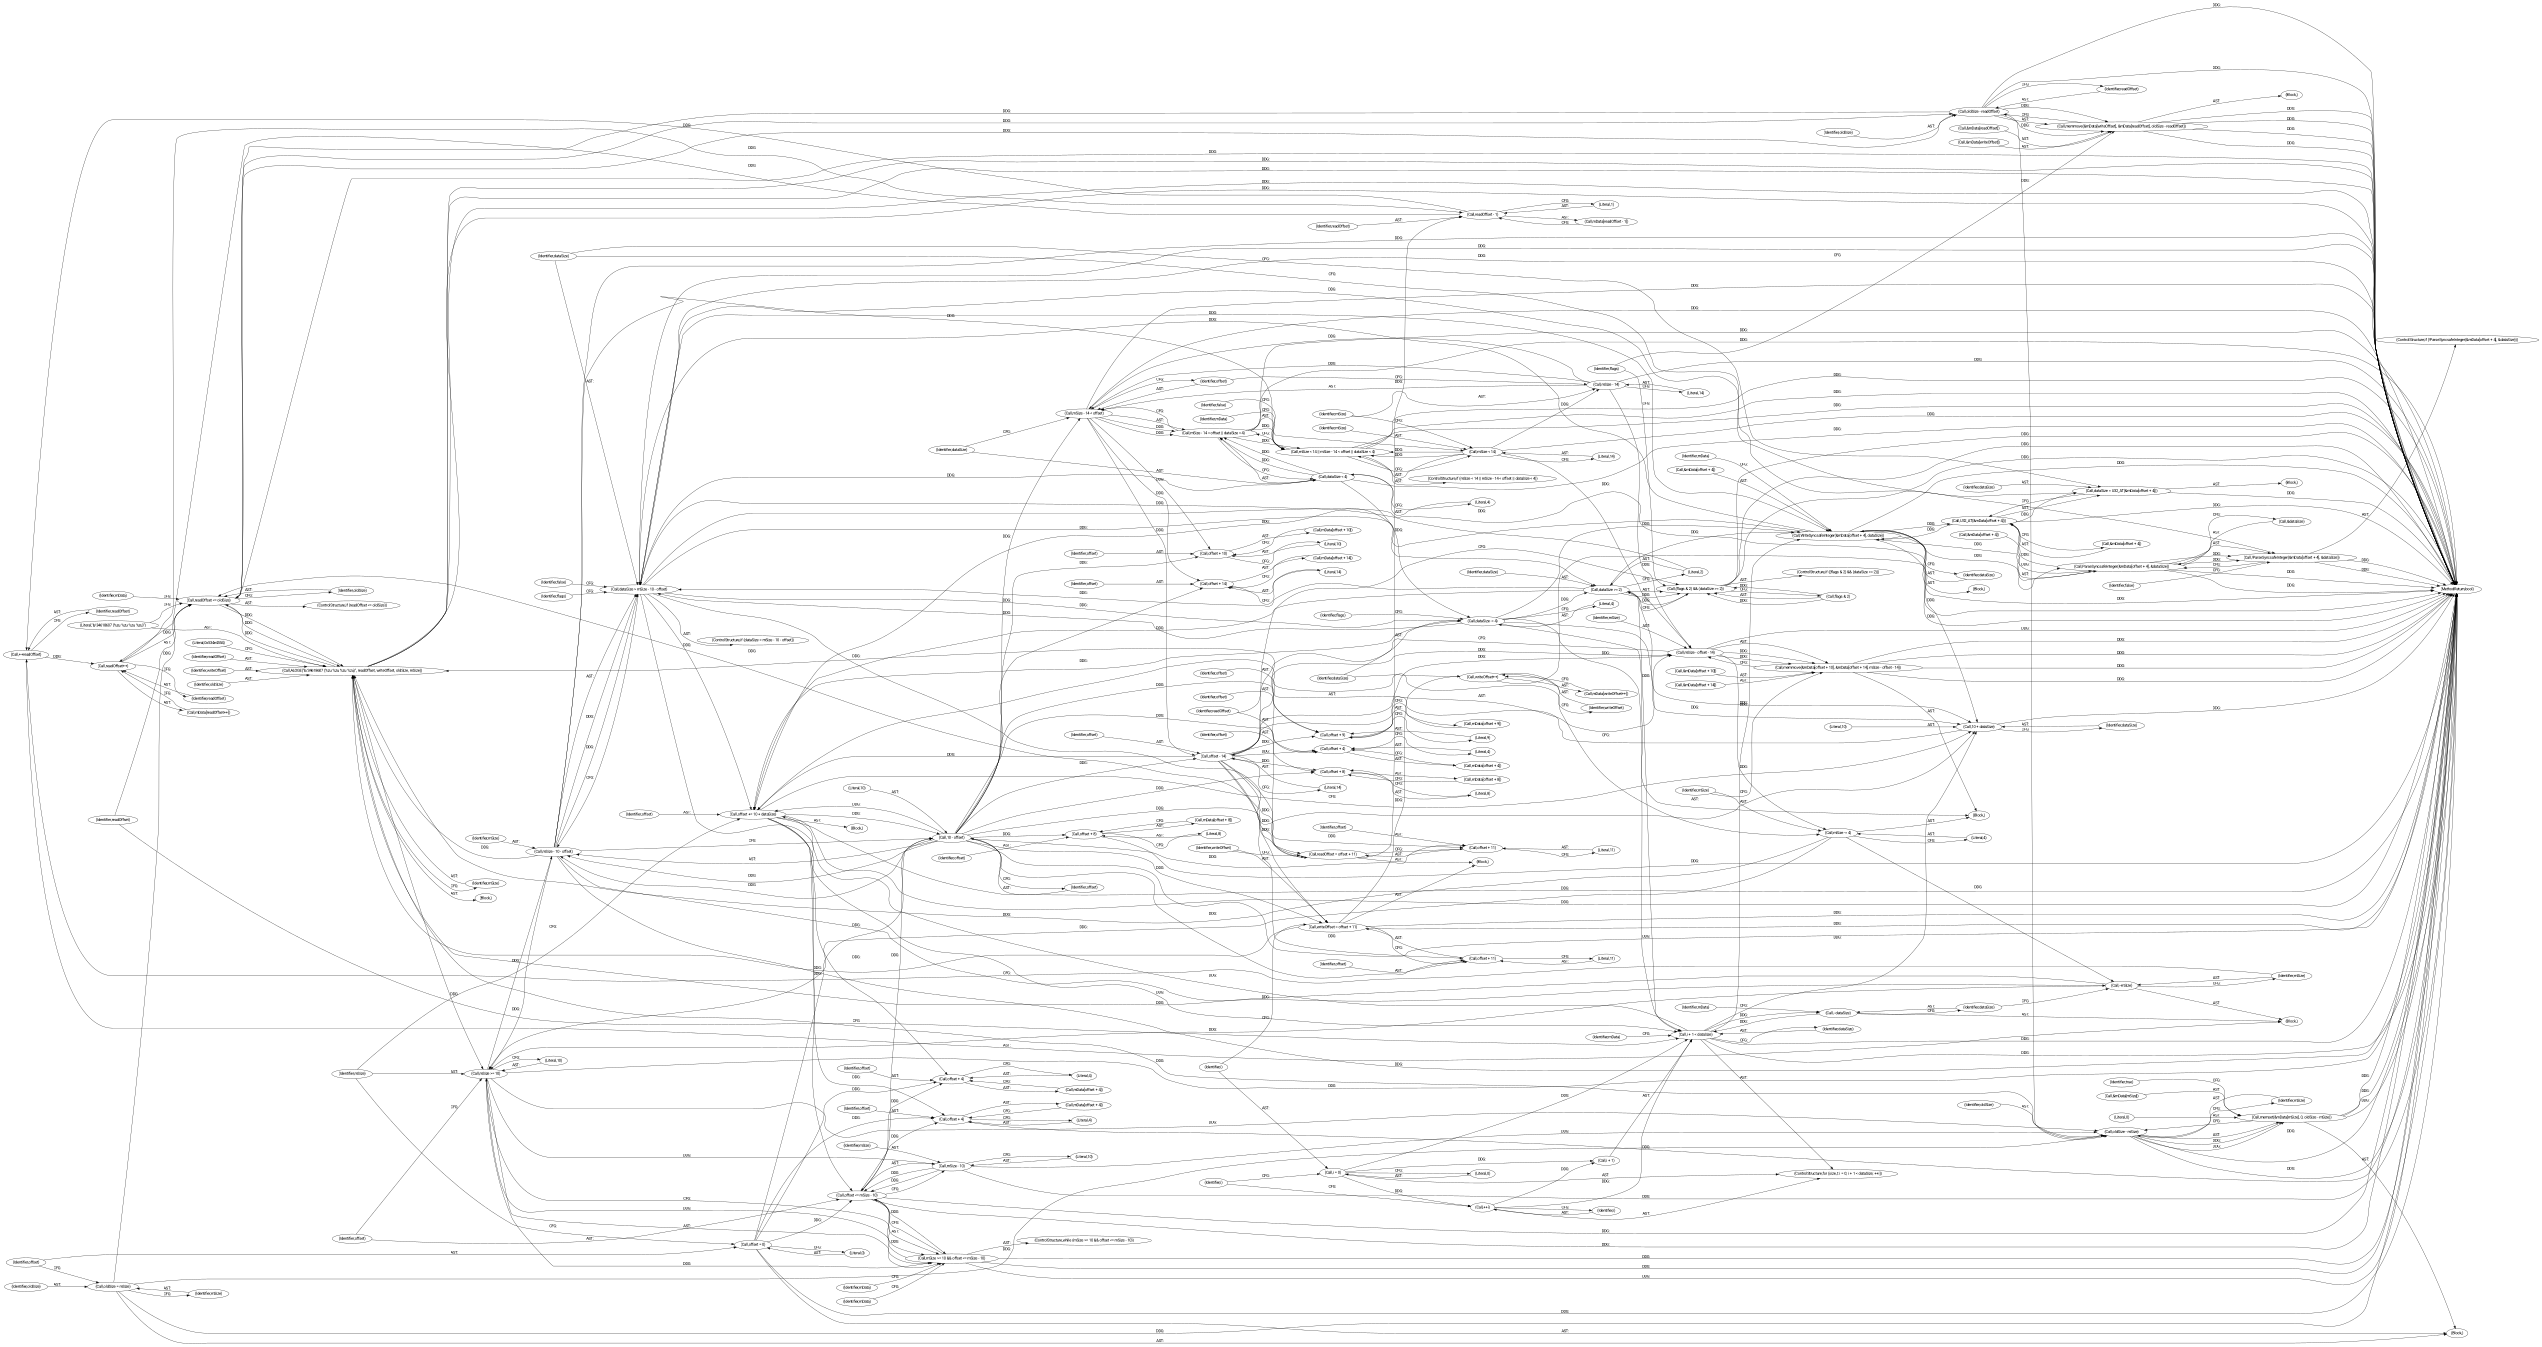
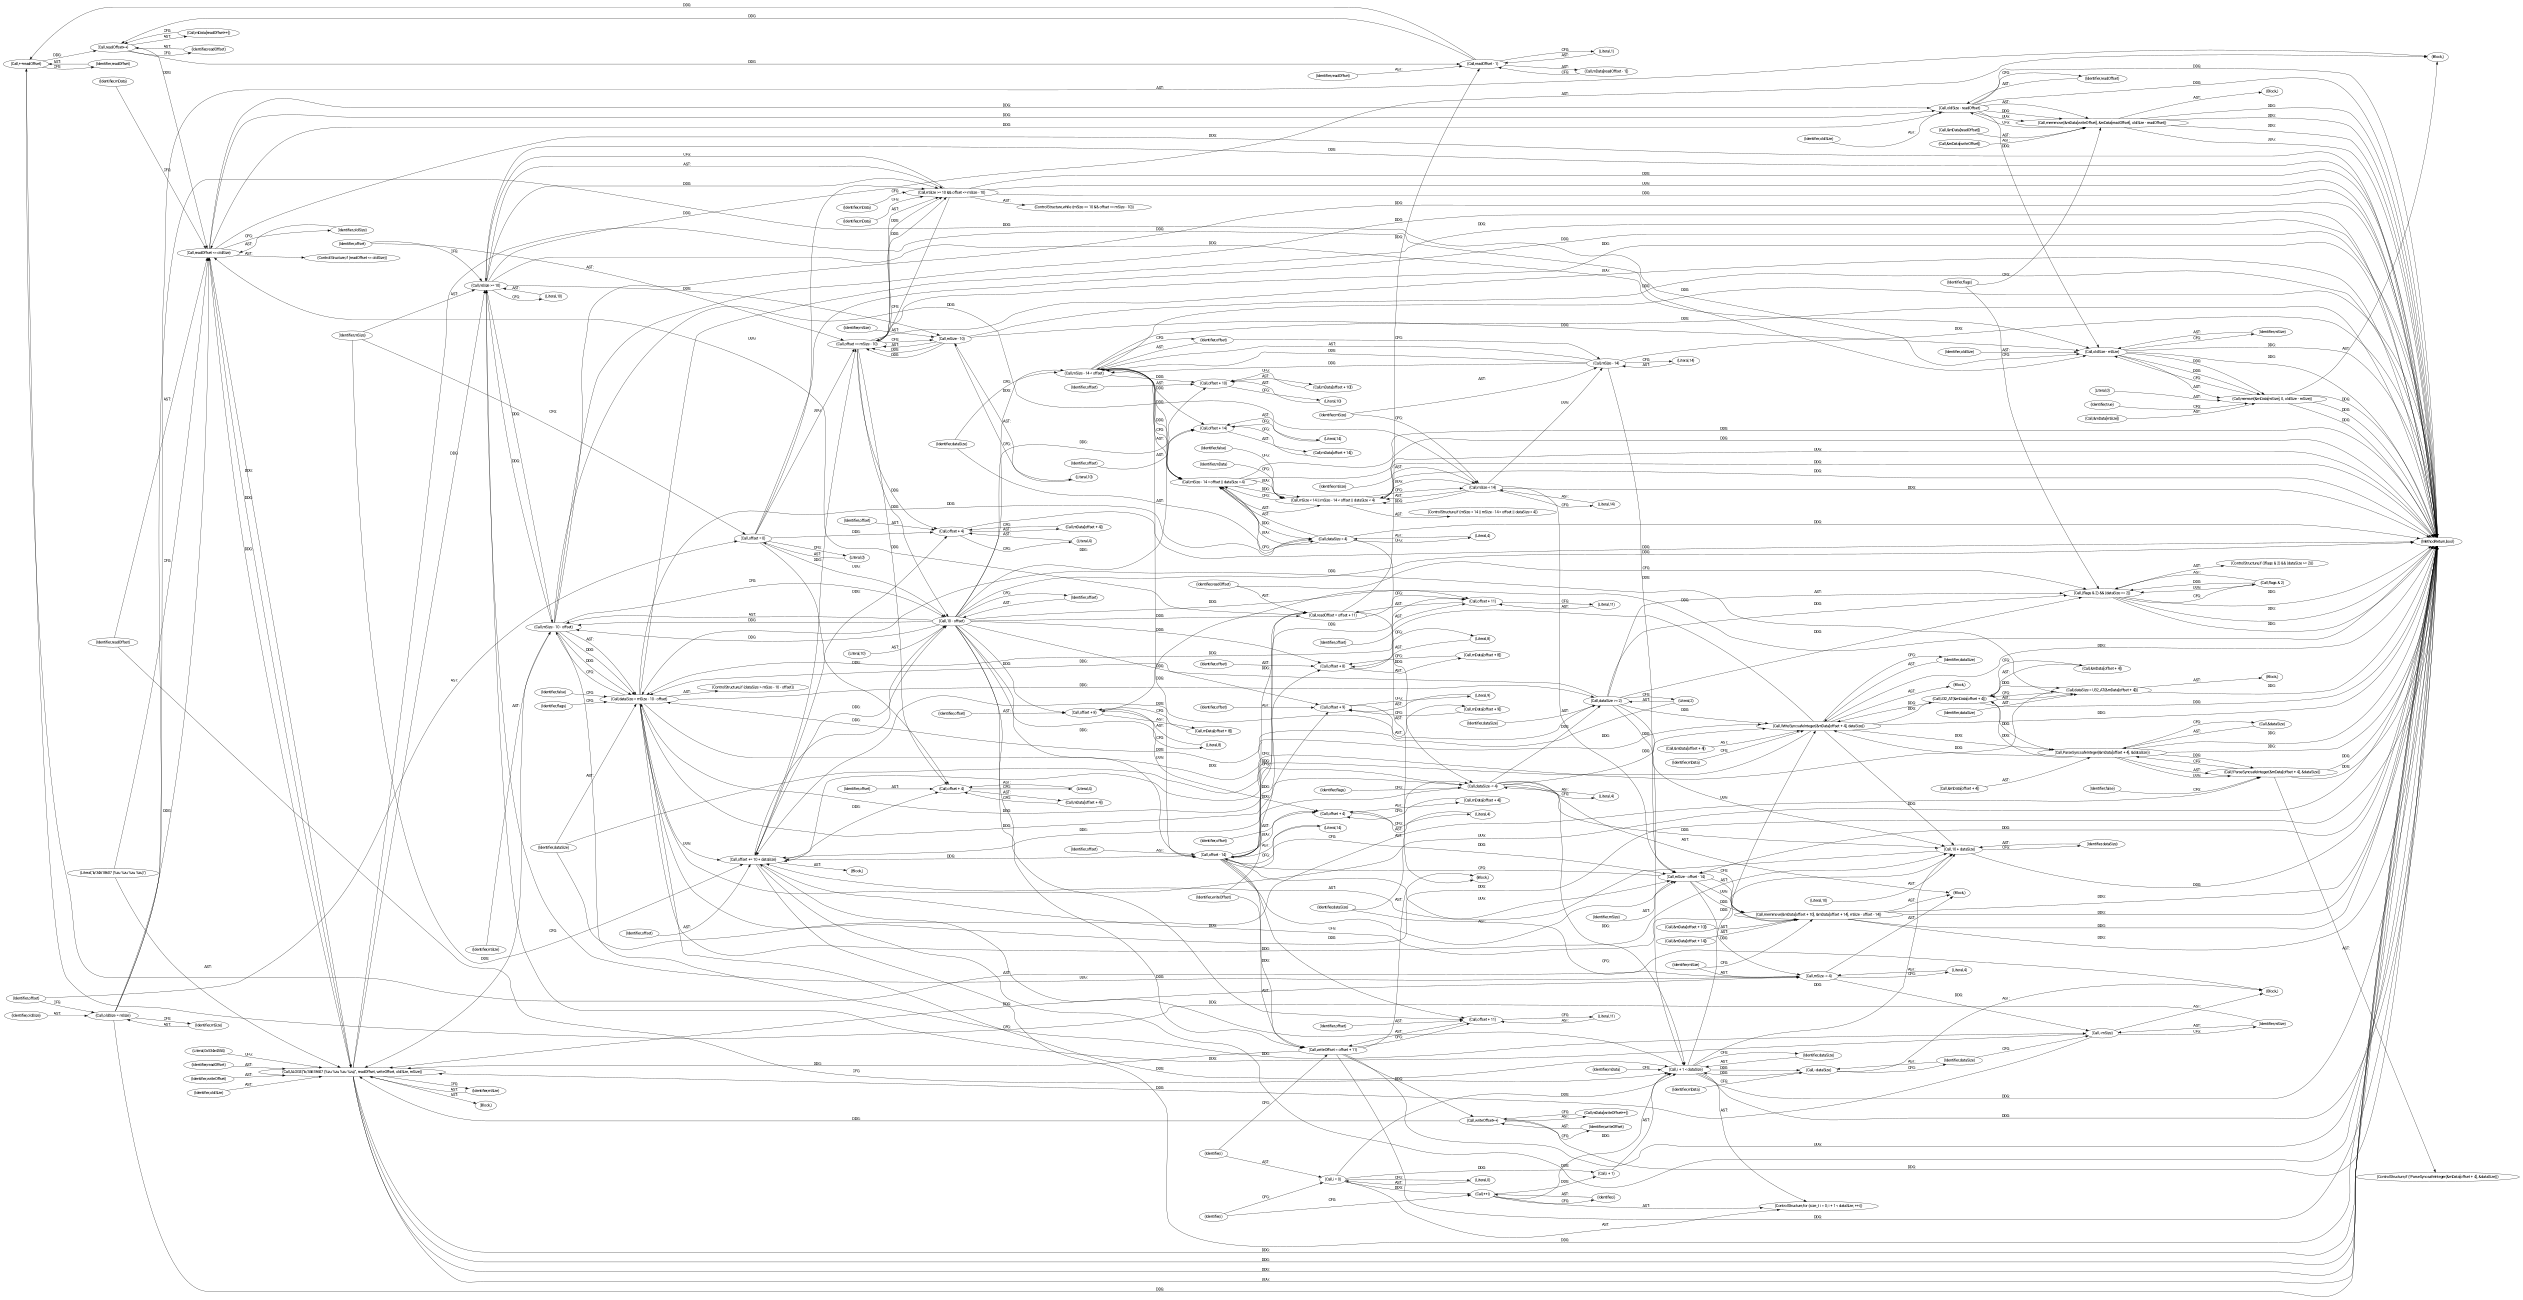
(1653, 609) -> none
